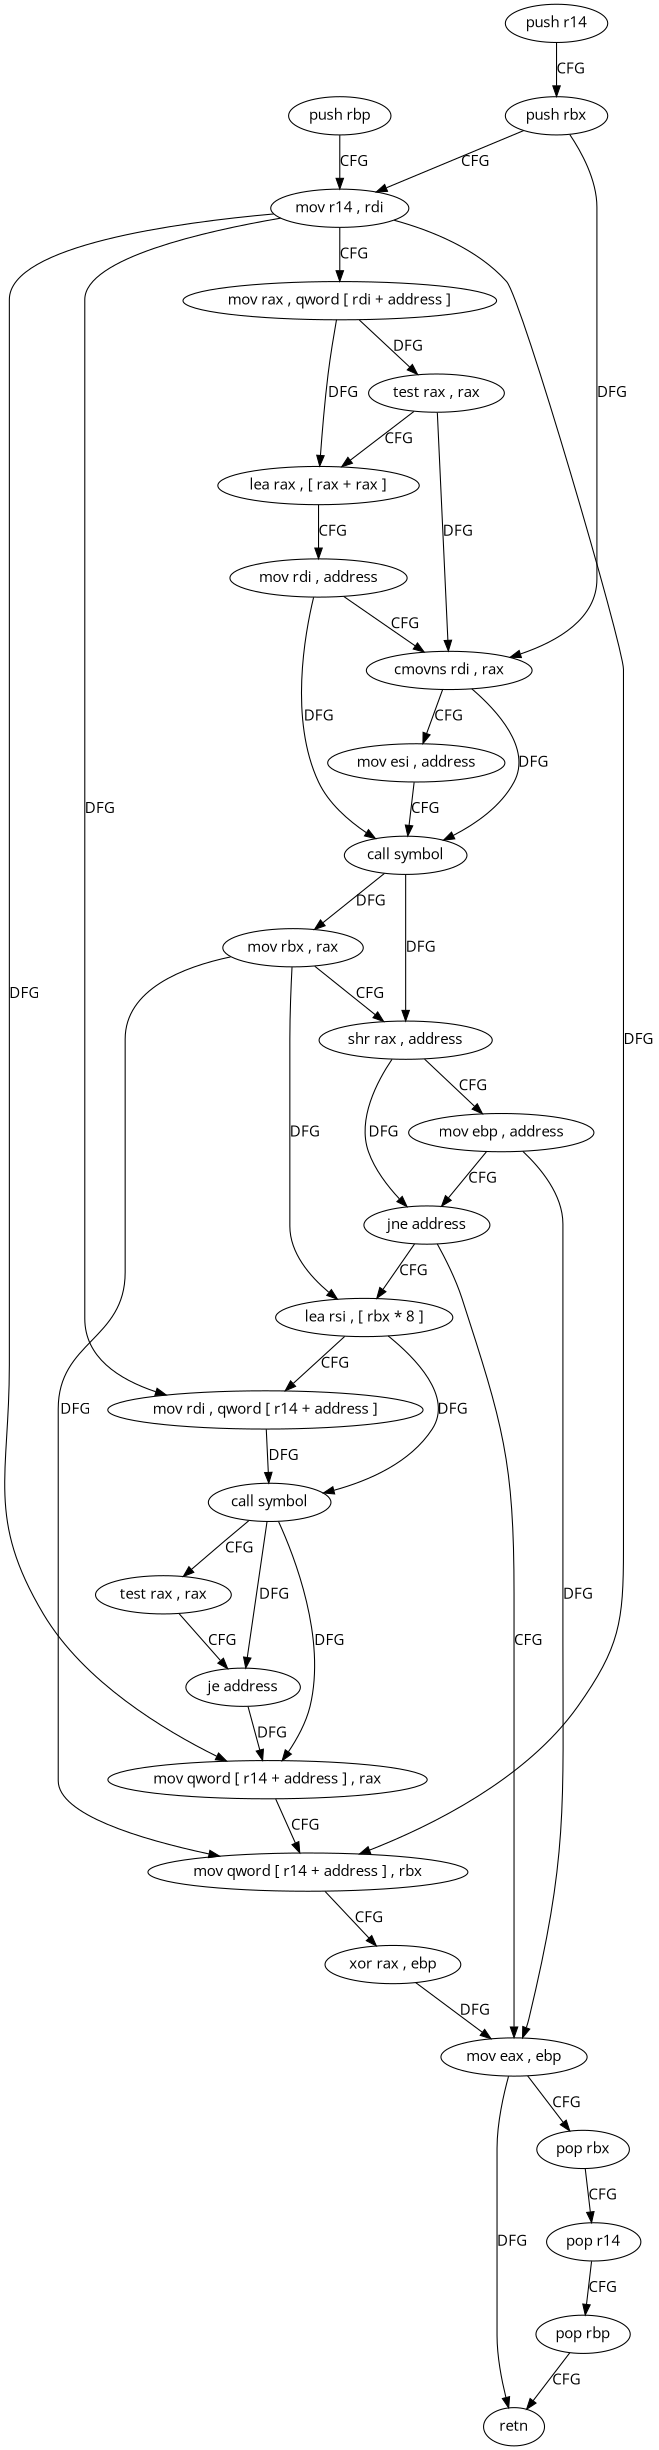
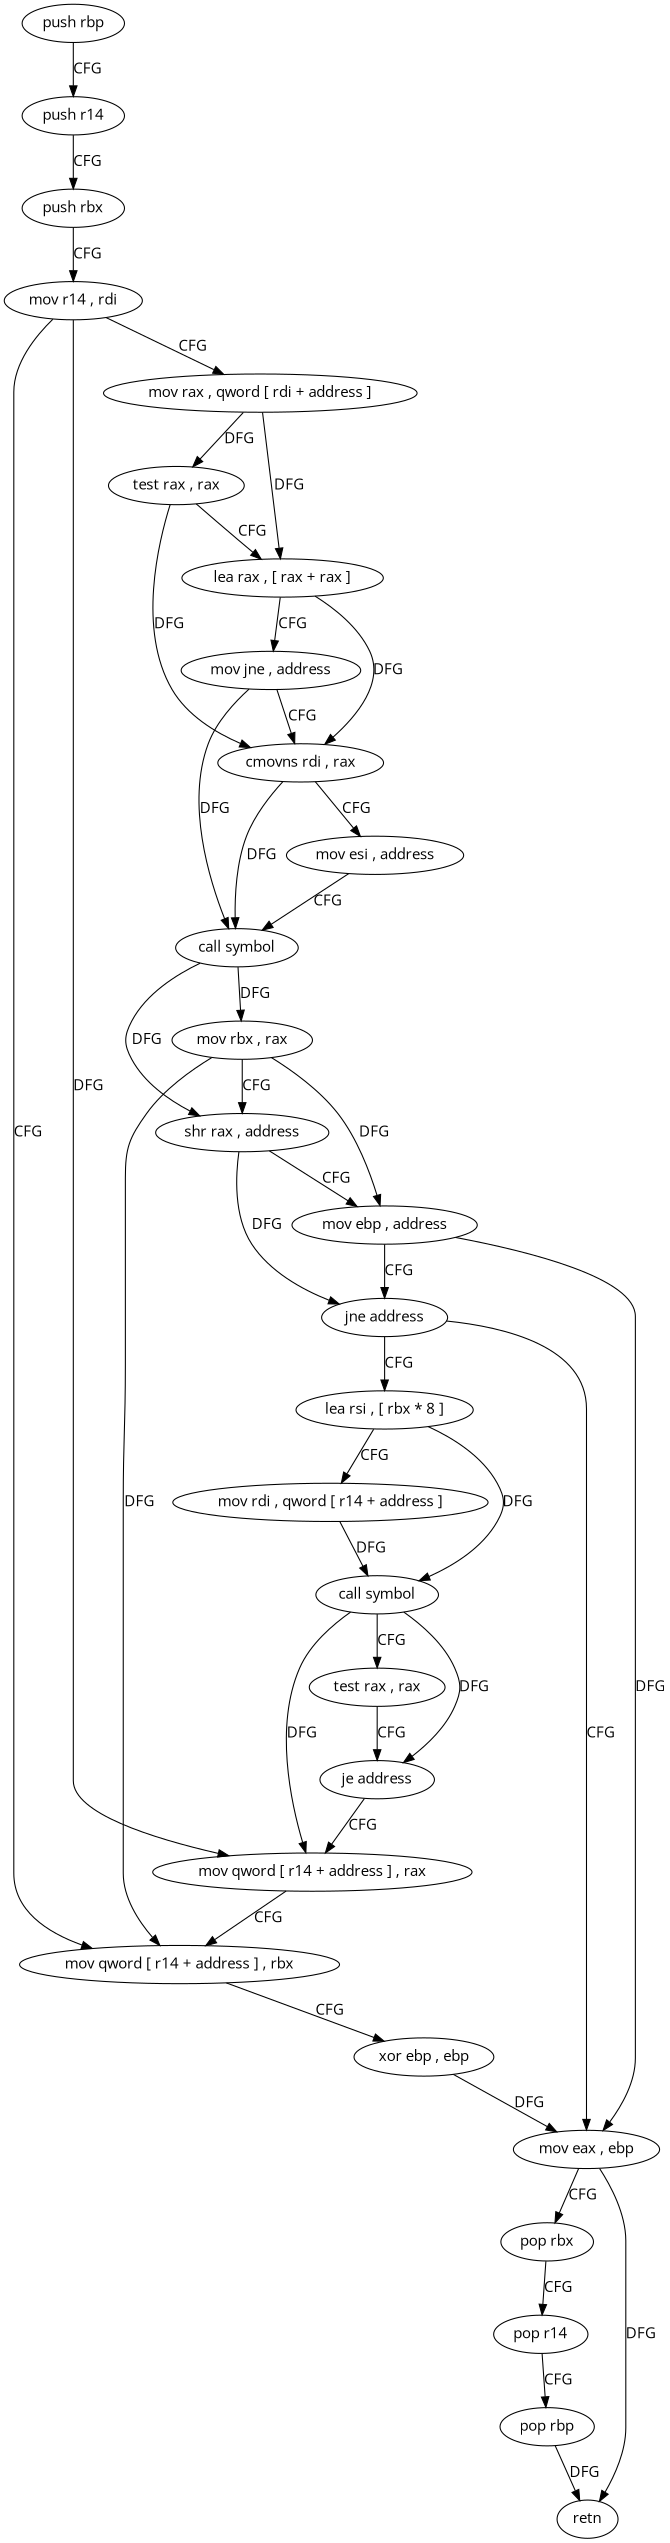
(340, 157) -> (73, 64)
(597, 411) -> (373, 662)
(319, 578) -> (271, 670)
(85, 754) -> none
(639, 1040) -> (29, 1133)
(290, 1136) -> (339, 1115)
(272, 1733) -> (363, 1826)
(393, 1965) -> (424, 2057)
(567, 2381) -> (585, 2473)
